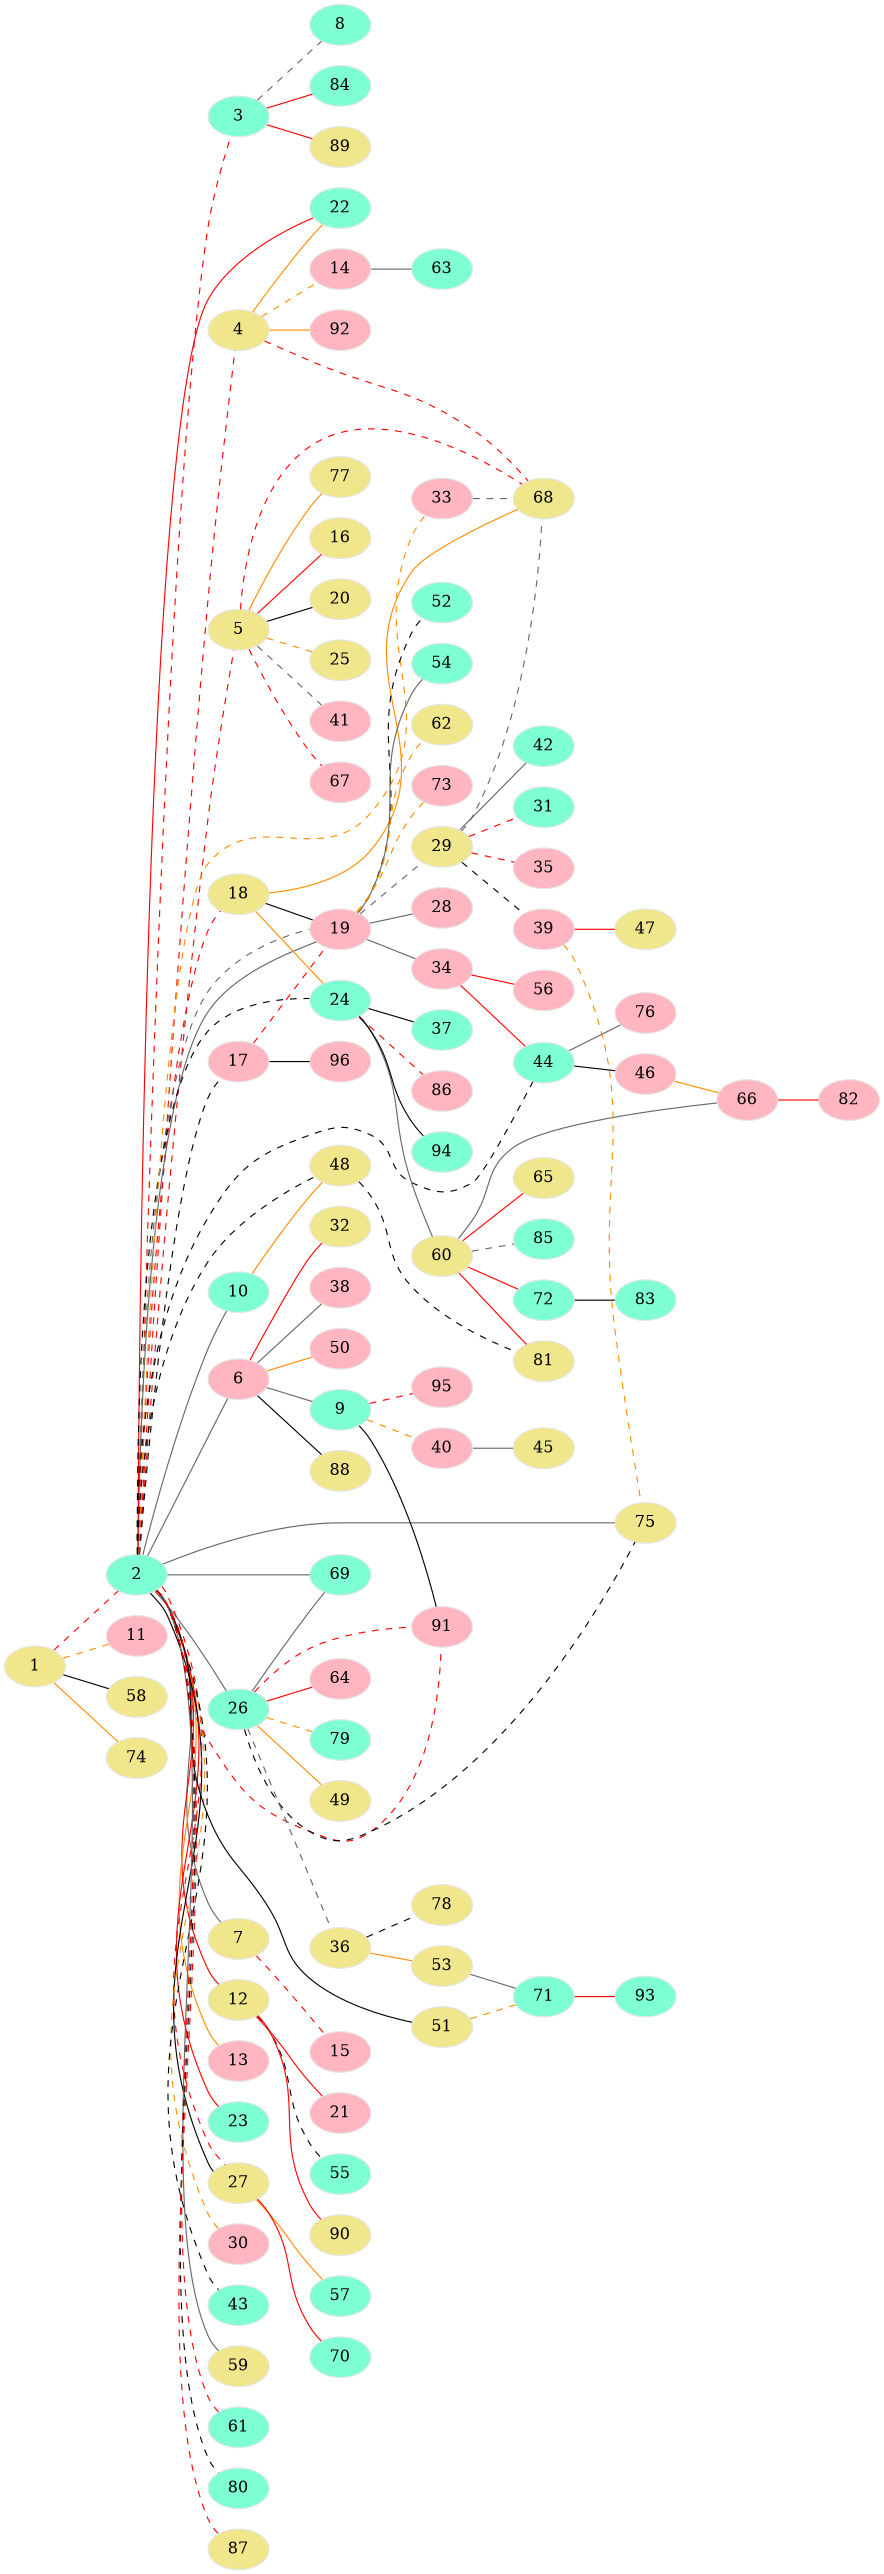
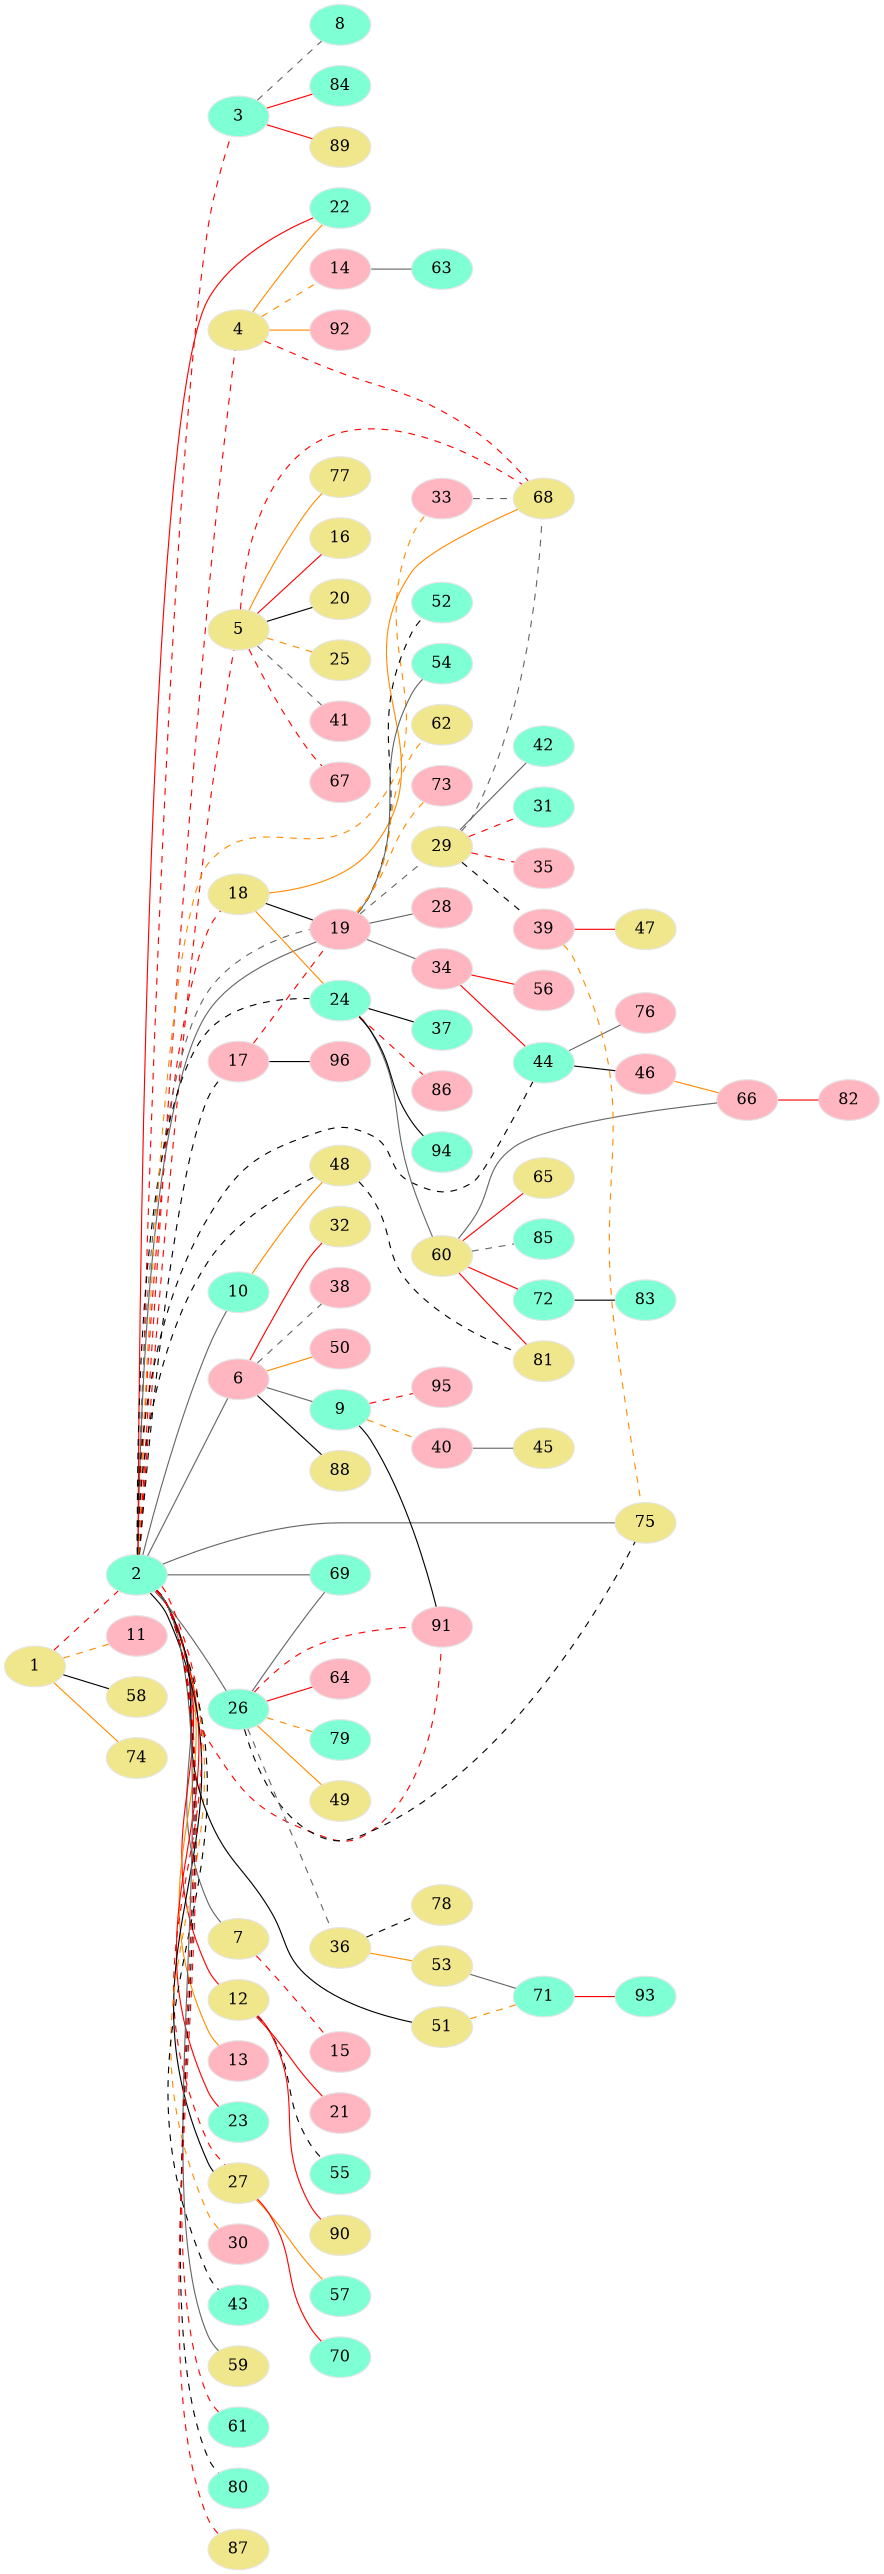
(290, 1333) -> (290, 1333)
